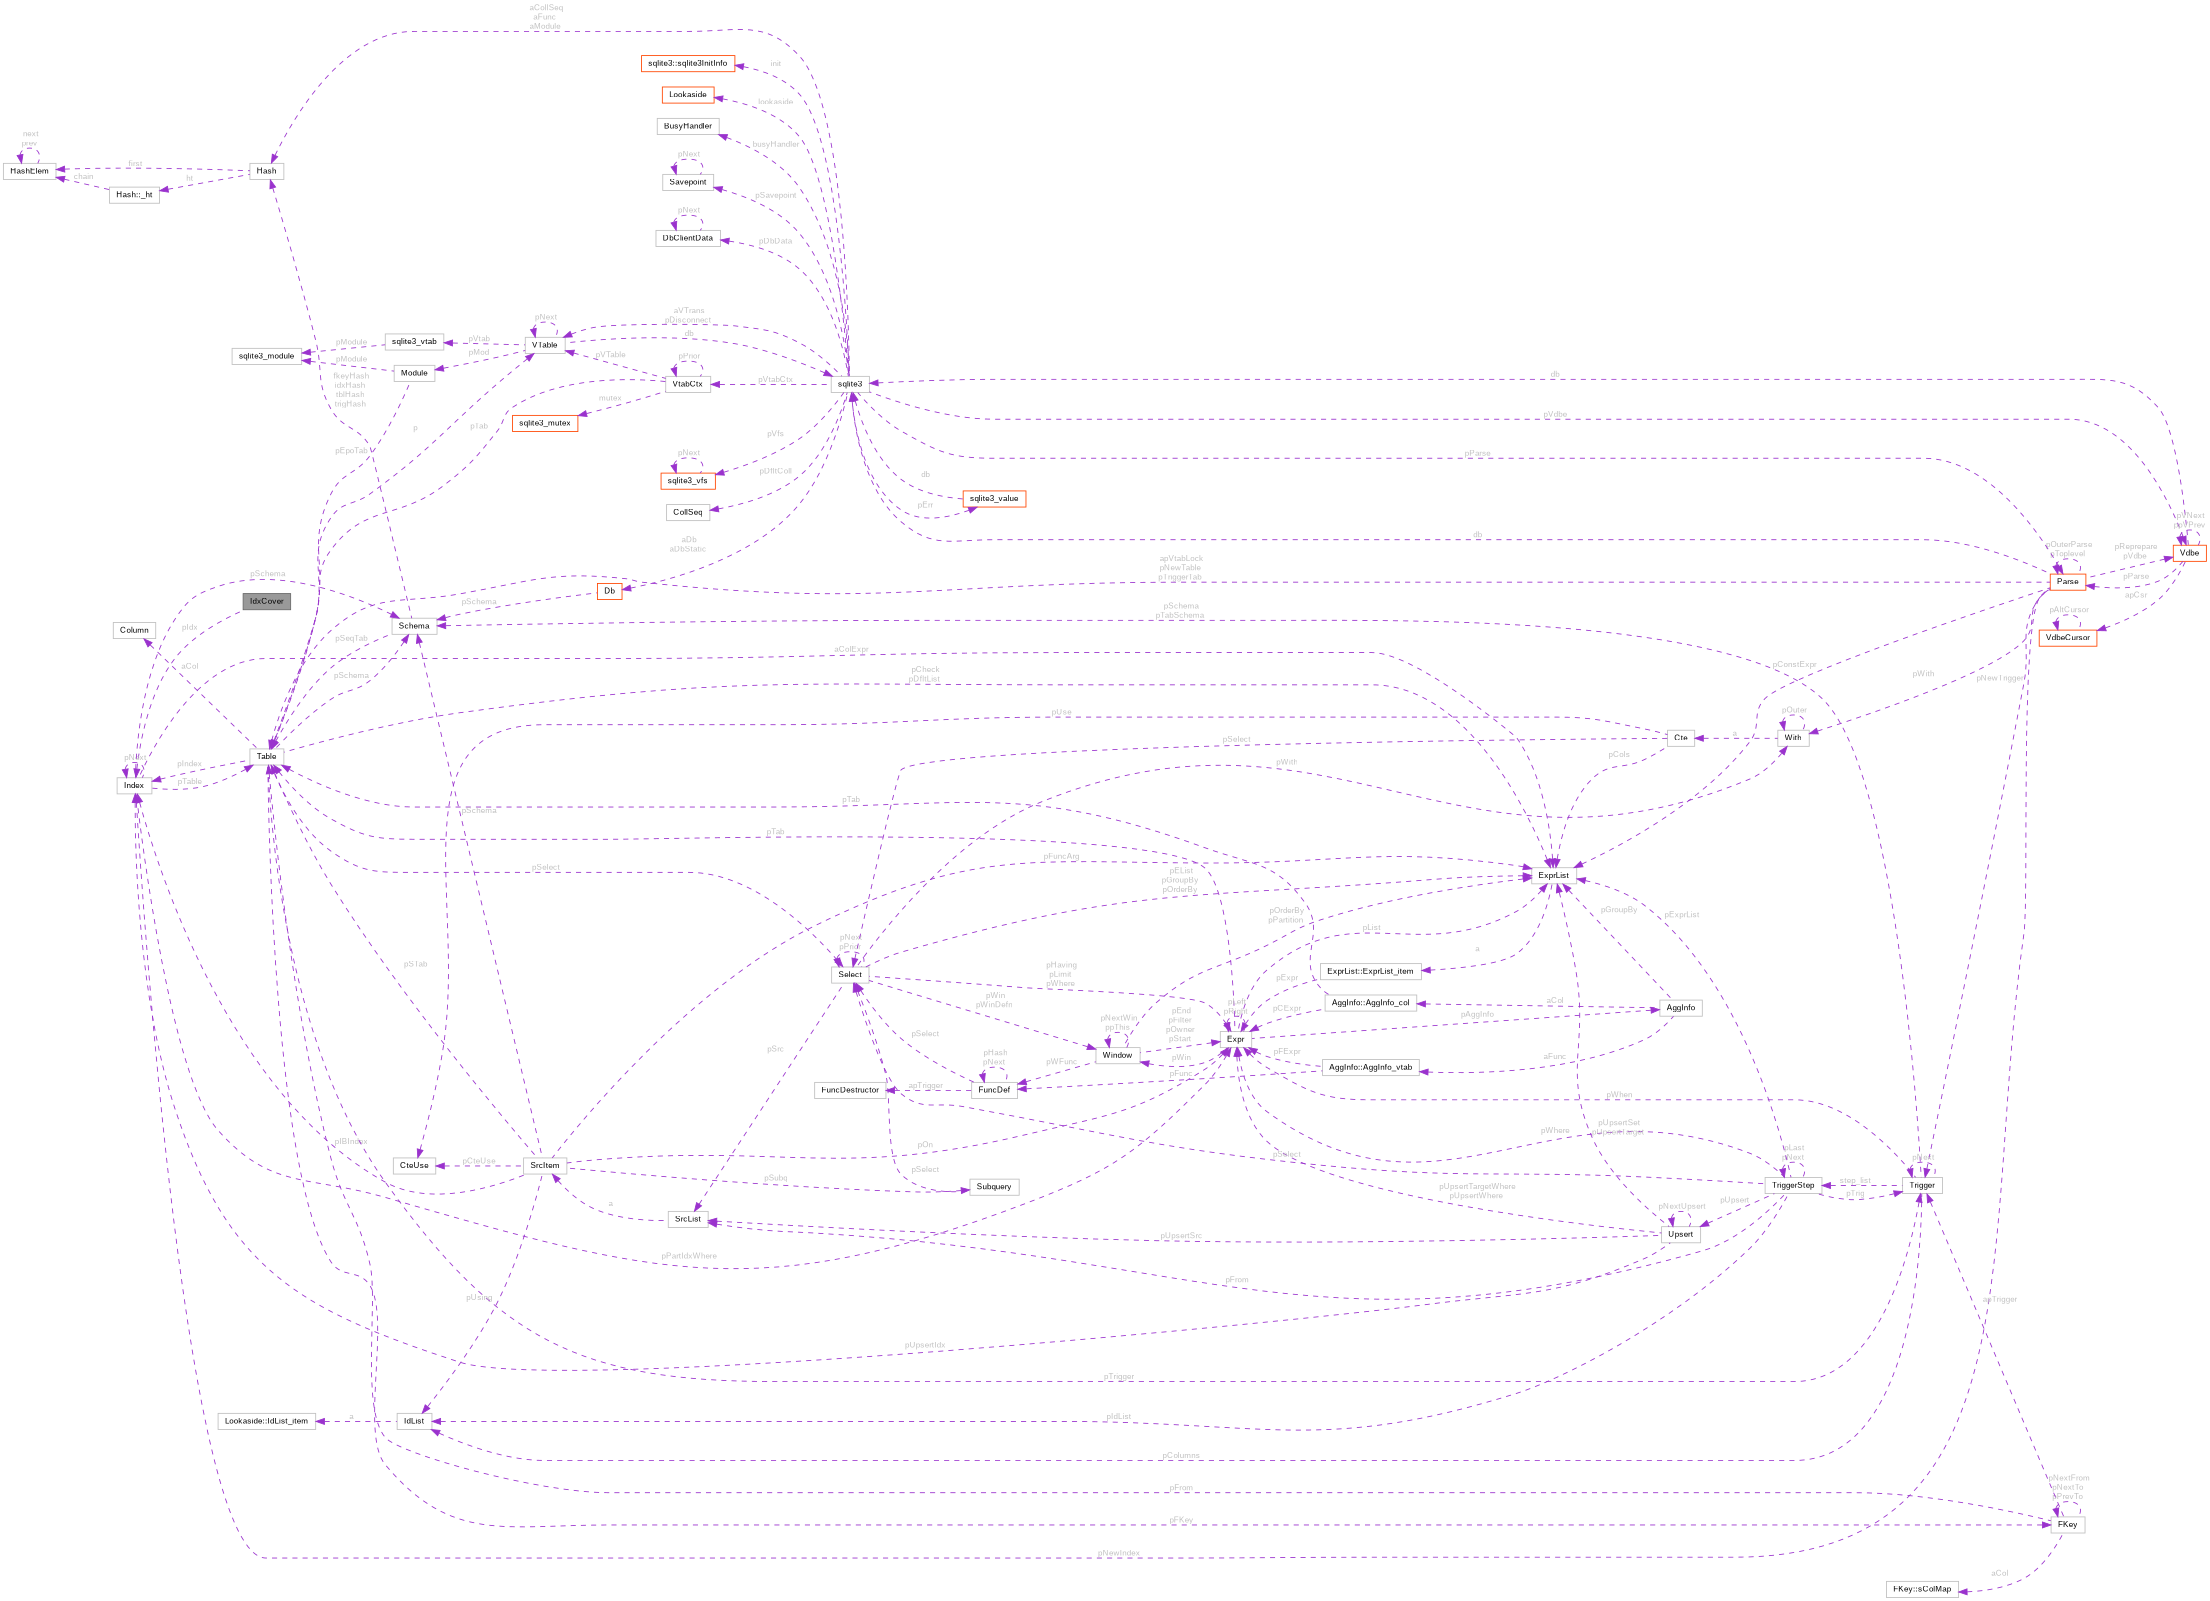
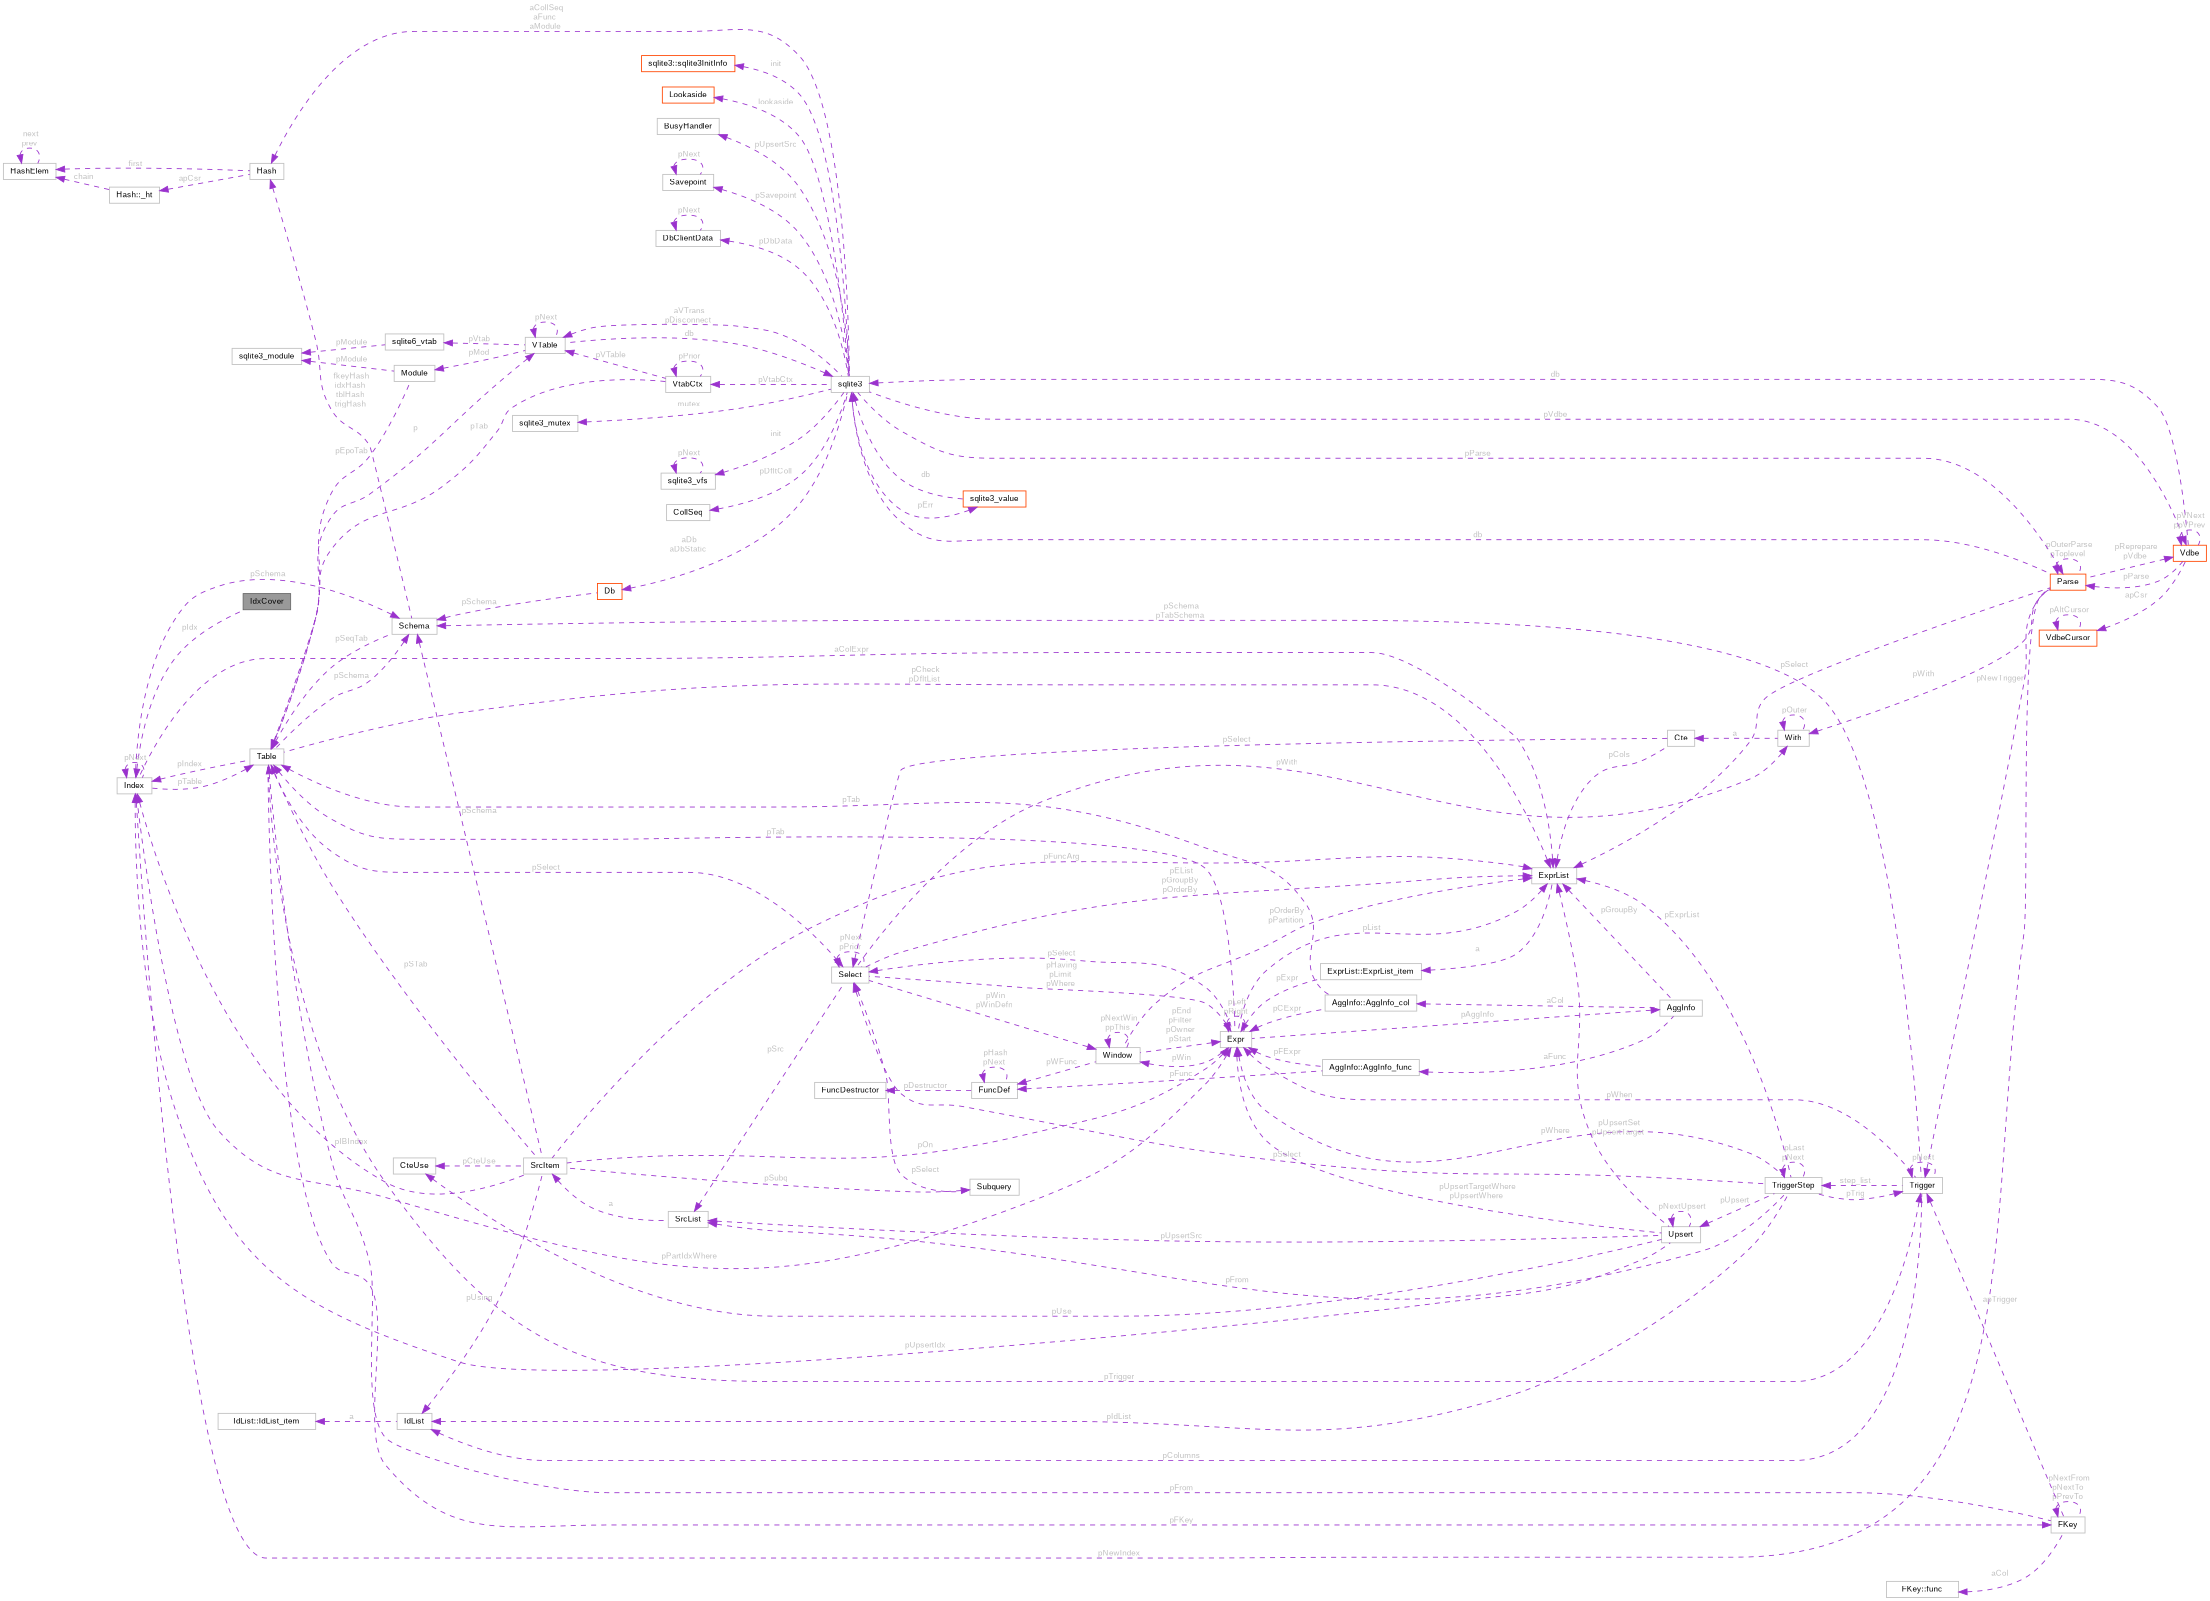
(775, 145) -> (775, 145)
(189, 179) -> (189, 179)
(415, 342) -> (415, 342)
(626, 403) -> (710, 412)
(545, 423) -> (545, 423)
(775, 434) -> (775, 434)
(688, 481) -> (688, 481)
(1122, 583) -> none
(135, 631) -> none
(1794, 665) -> (1794, 665)
(864, 723) -> (1034, 1316)
(910, 1046) -> (1070, 960)
(1371, 1068) -> (1371, 1068)
(925, 1086) -> (925, 1086)
(267, 1421) -> (267, 1421)
(1923, 1589) -> (1923, 1589)
